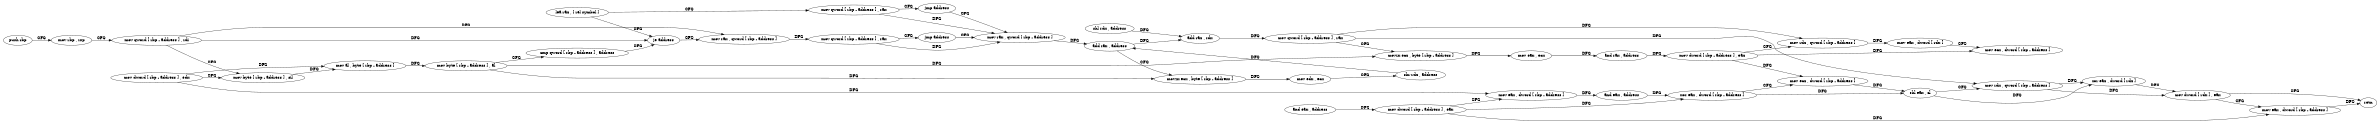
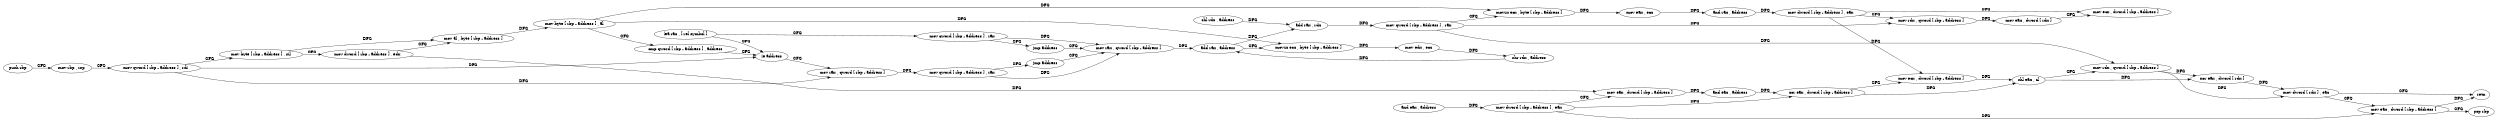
(263, 65) -> (423, 45)
(1365, 75) -> (1474, 51)
(211, 78) -> (311, 54)
none -> (2481, 112)
